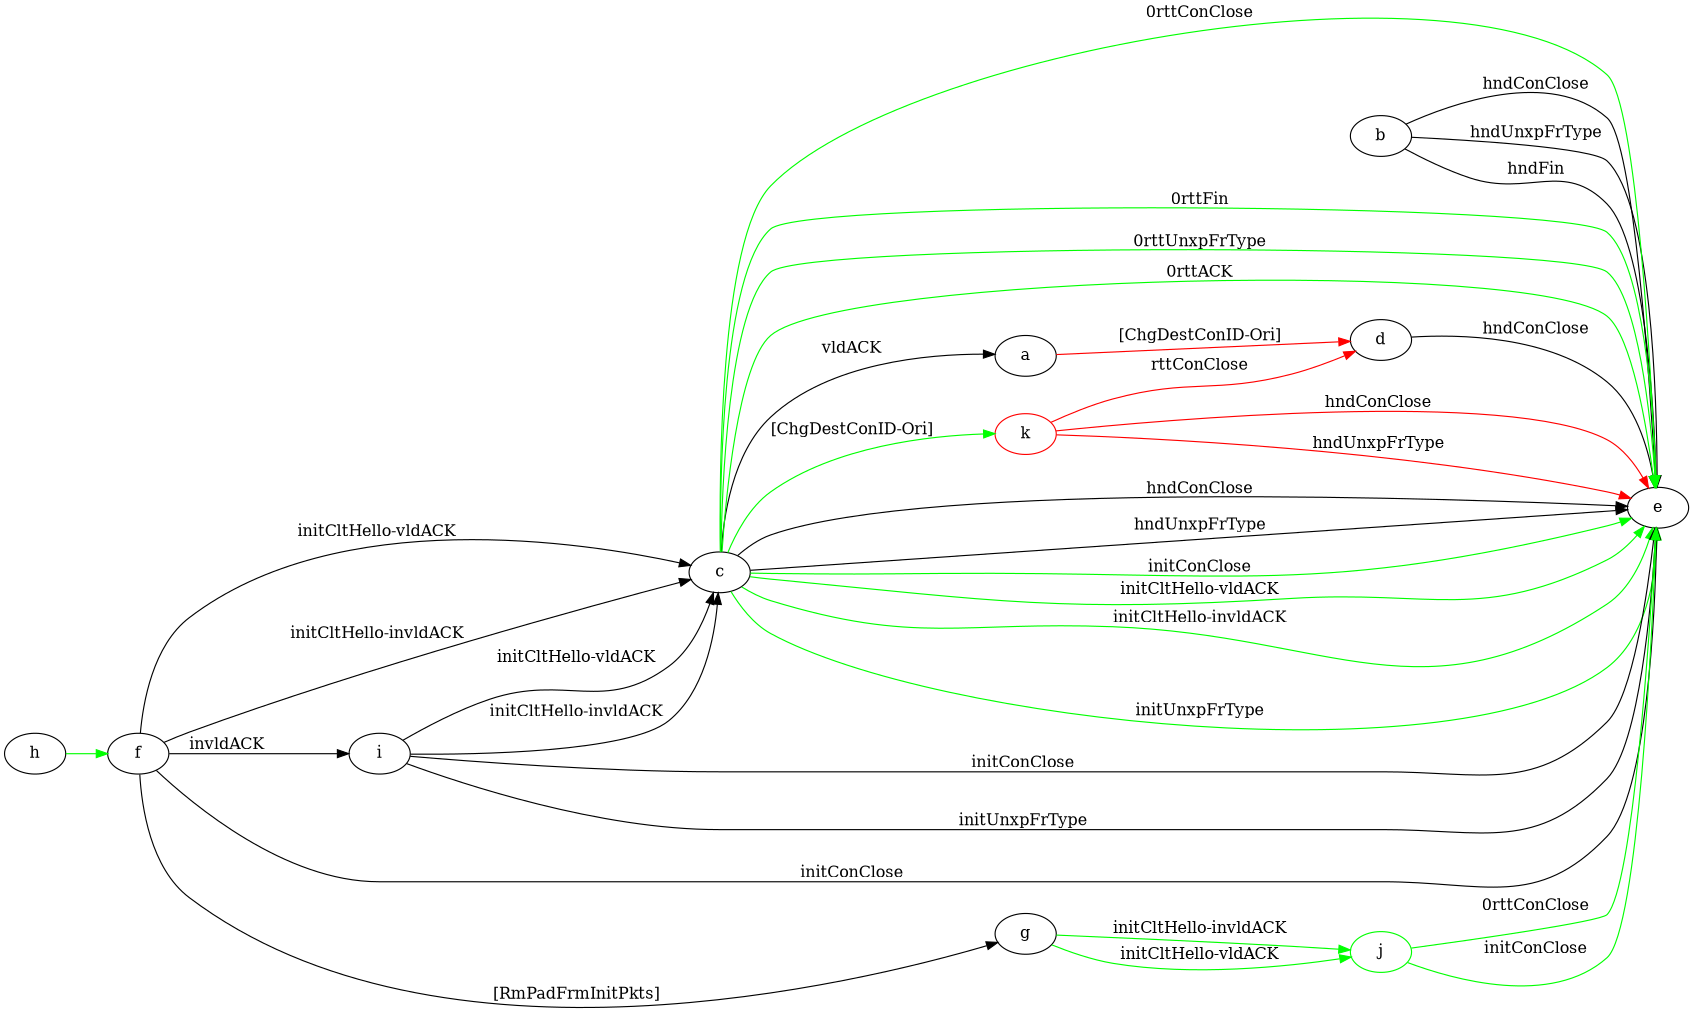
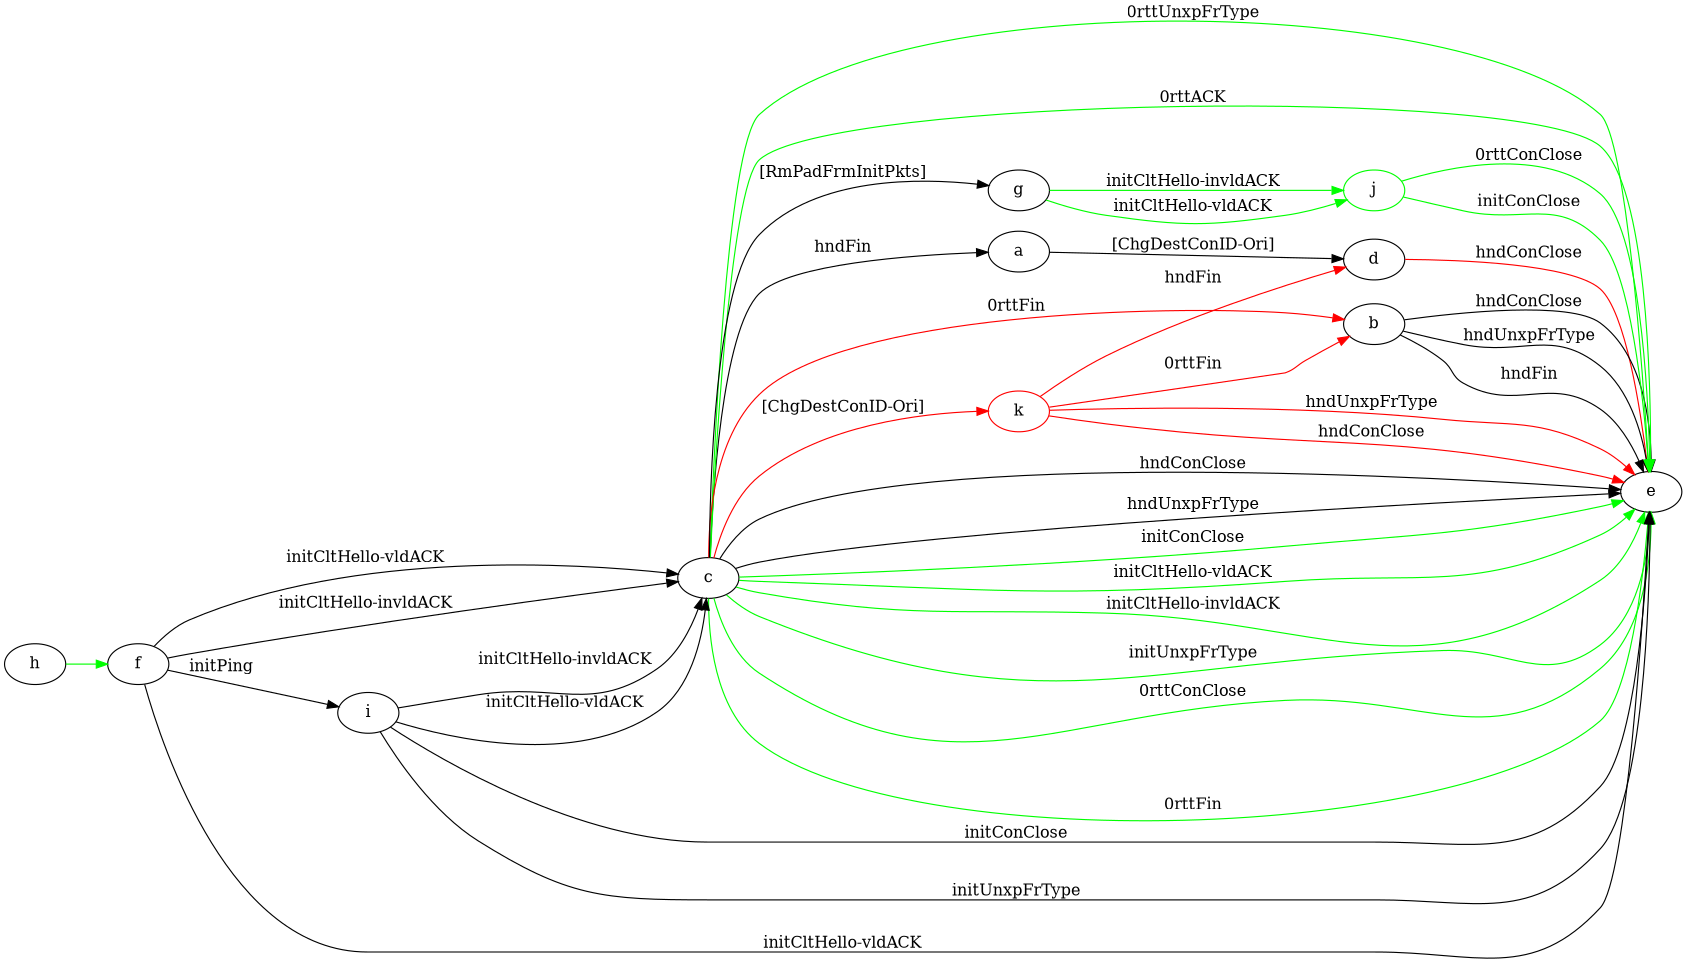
none -> (952, 328)
(855, 348) -> (845, 248)
(1197, 348) -> (1191, 255)
(1564, 357) -> (1592, 284)
(1202, 366) -> (1196, 278)
none -> (1198, 386)
(837, 459) -> (818, 442)
(230, 745) -> (224, 667)
(855, 873) -> (845, 944)
(512, 1005) -> (742, 266)
